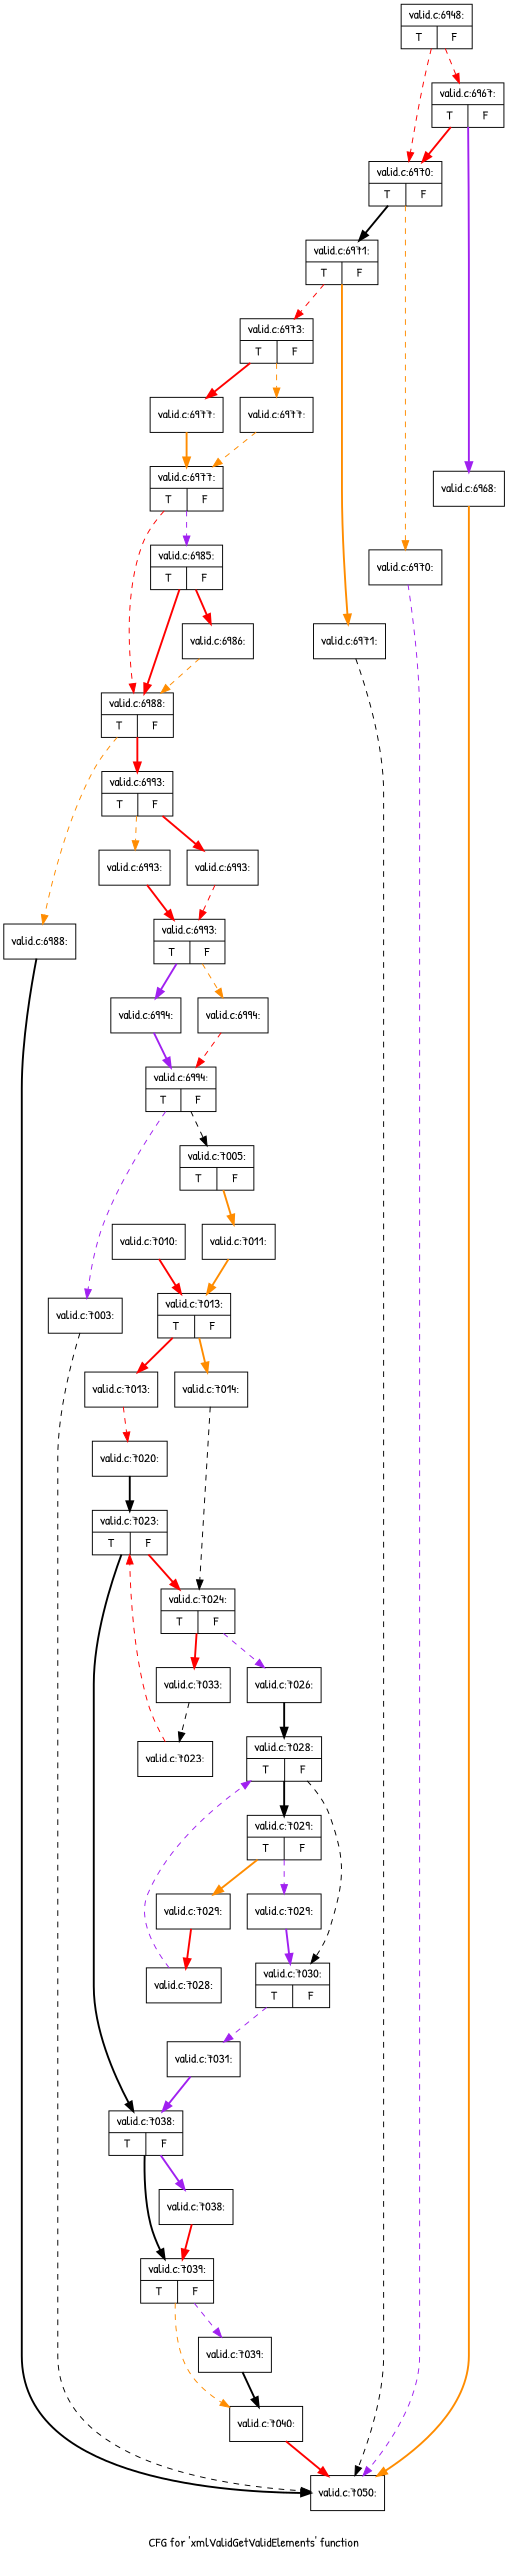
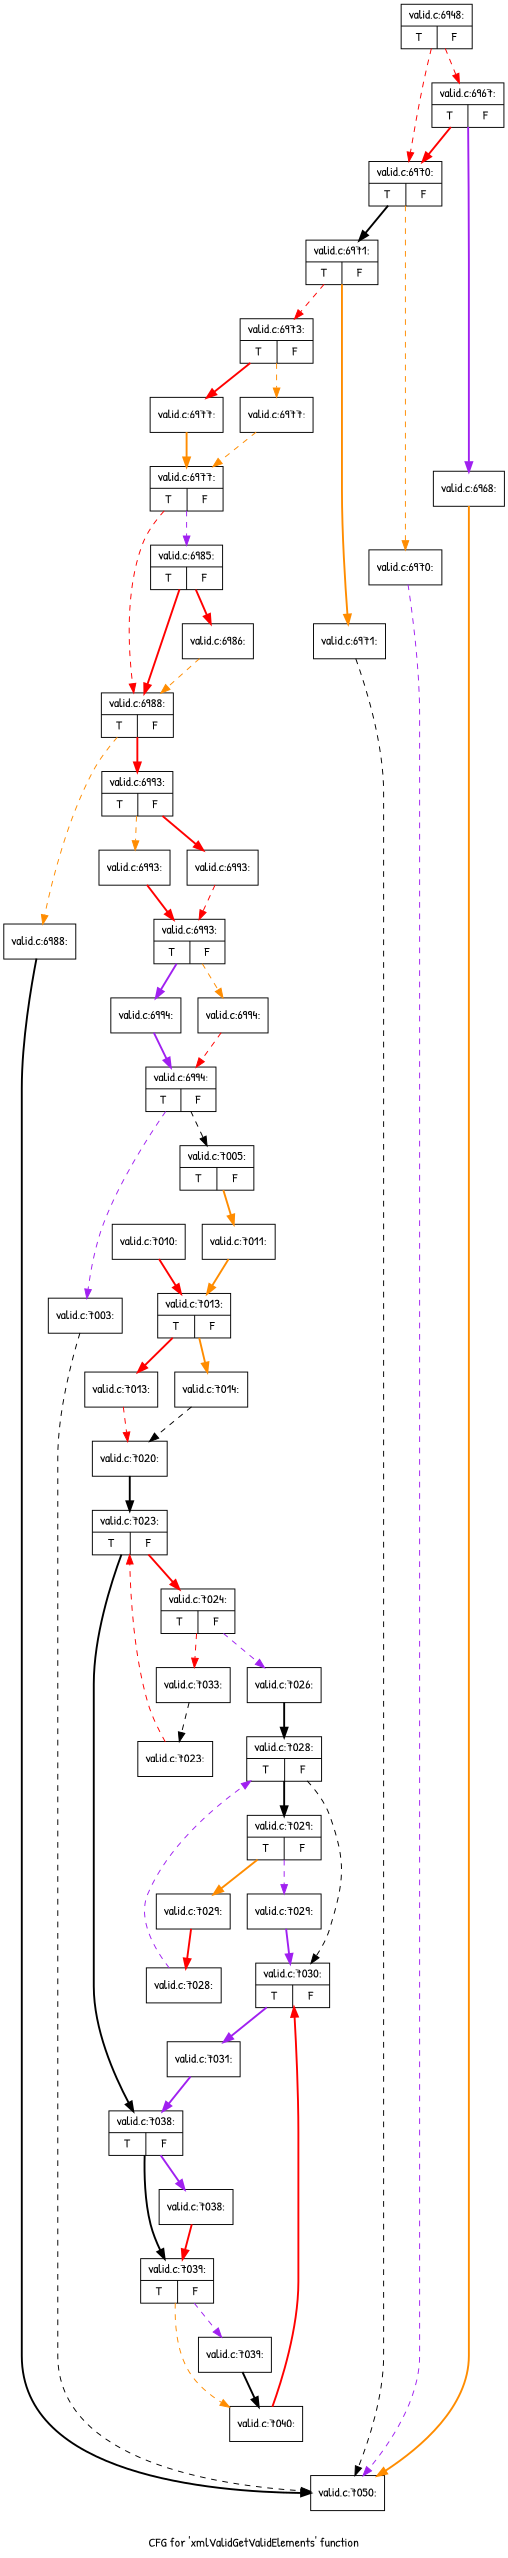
(205, 1493) -> (174, 1421)
(196, 1646) -> (196, 1646)
(249, 2022) -> (249, 2022)
(303, 2455) -> (298, 2213)
